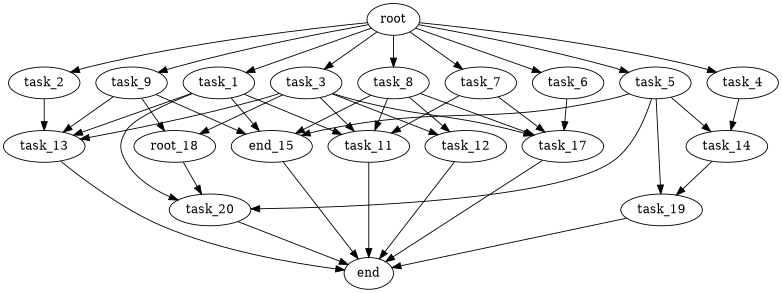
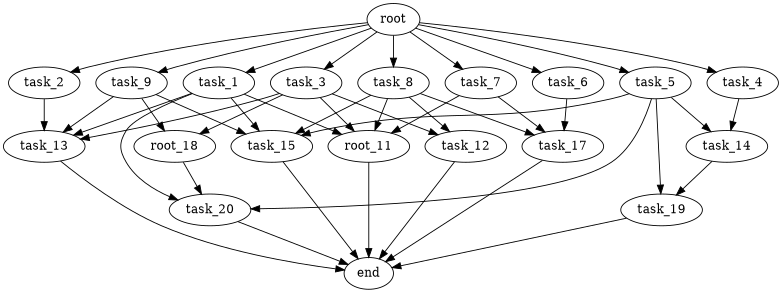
(414, 112) -> none
(272, 146) -> (272, 146)
(369, 146) -> (369, 146)
